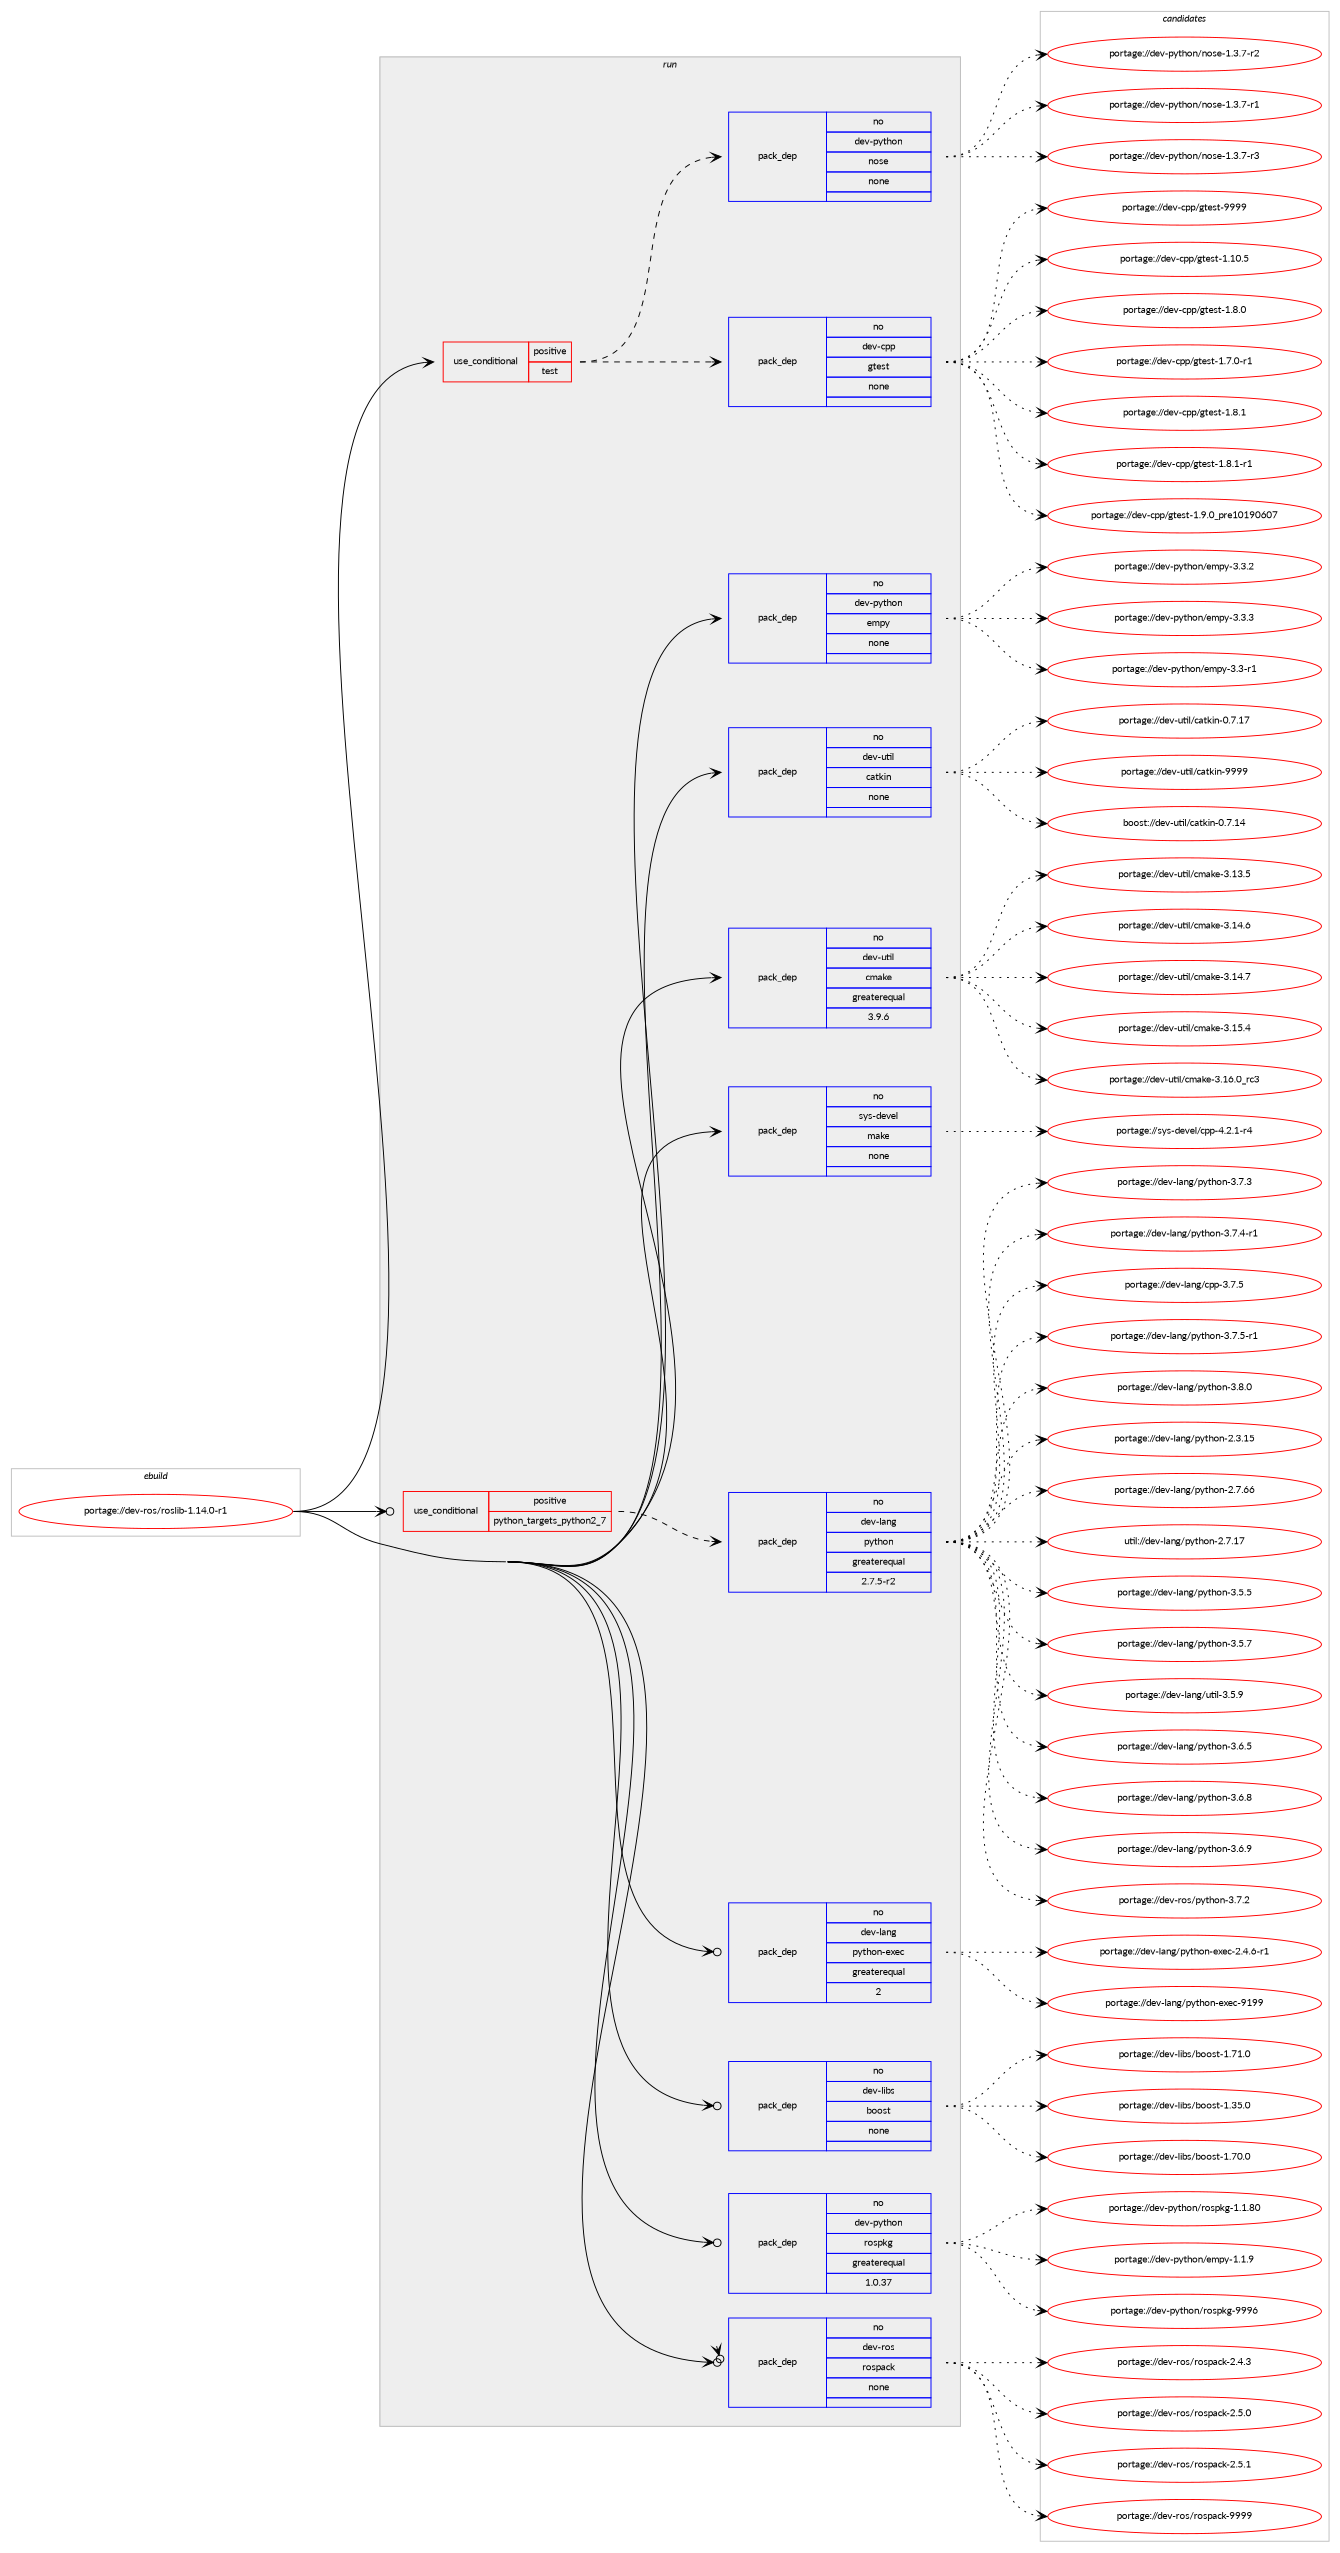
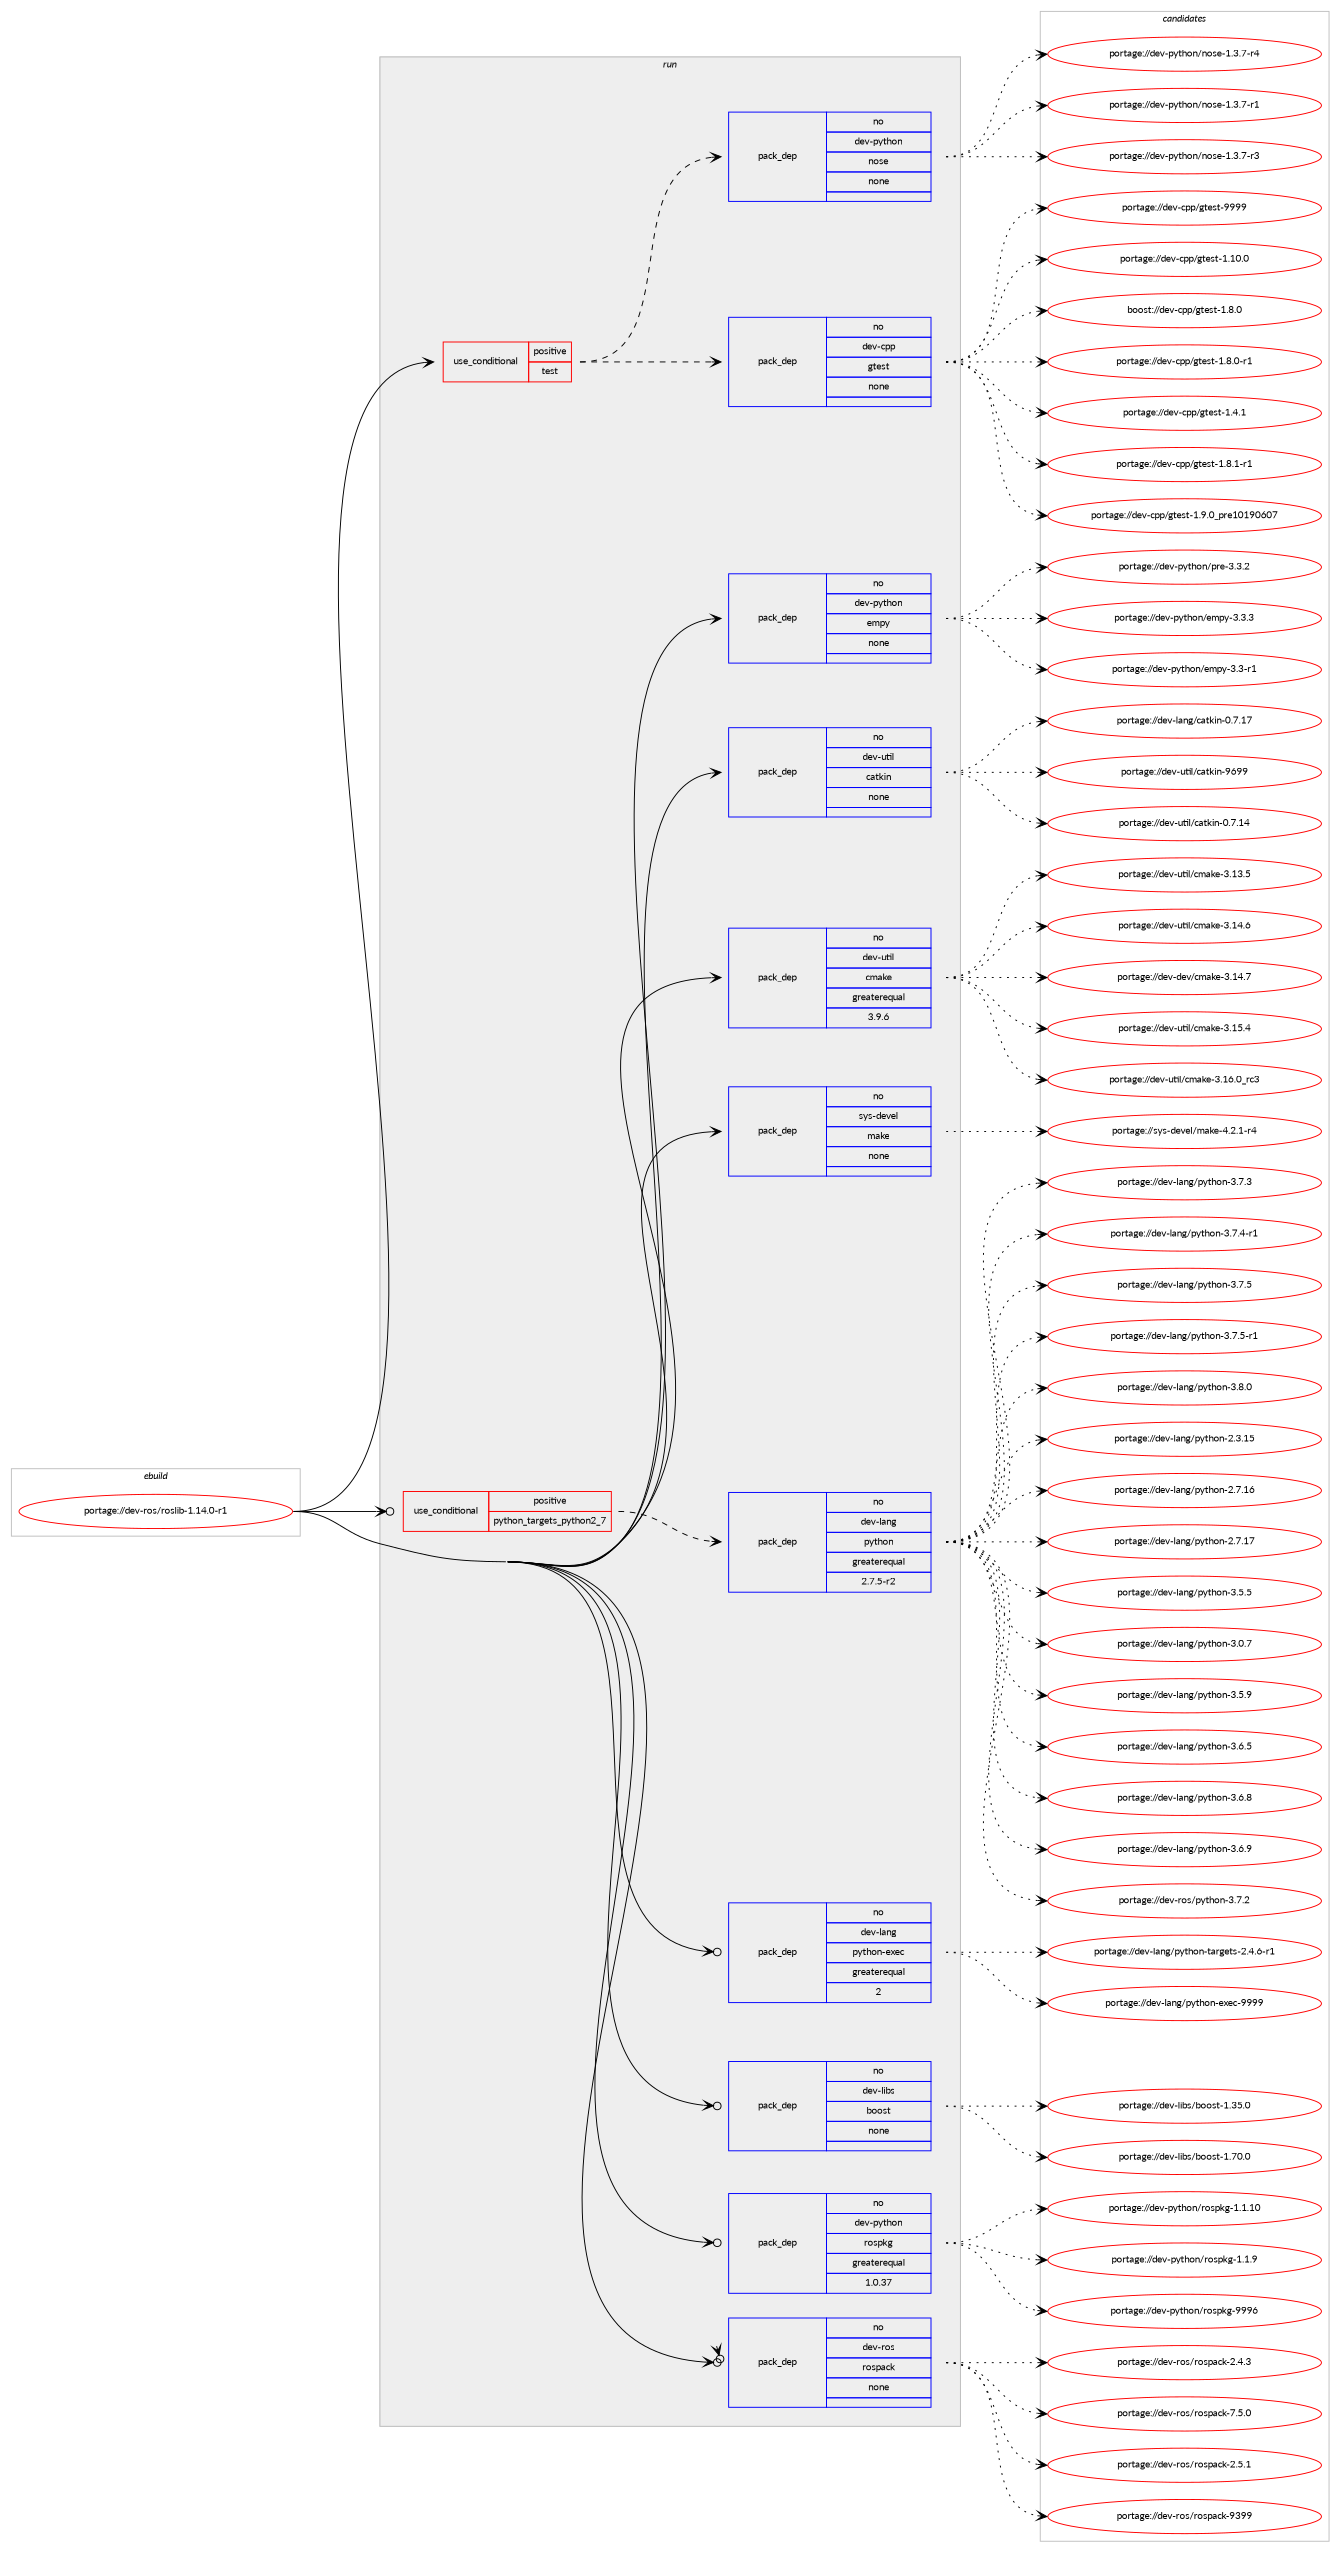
(1185, 54) -> (1185, 54)
(1185, 259) -> (1185, 259)
(1185, 311) -> (1185, 311)
(1185, 362) -> (1185, 362)
(1185, 413) -> (1185, 413)
(1185, 567) -> (1185, 567)
(1185, 721) -> (1185, 721)
(1185, 772) -> (1185, 772)
(1185, 824) -> (1185, 824)
(1185, 978) -> (1185, 978)
(1185, 1131) -> (1185, 1131)
(1185, 1285) -> (1185, 1285)
(1185, 1491) -> (1185, 1491)
(1185, 1542) -> (1185, 1542)
(1185, 1644) -> (1185, 1644)
(1185, 1696) -> (1185, 1696)
(1185, 1952) -> (1185, 1952)
(1185, 2004) -> (1185, 2004)
(1185, 2055) -> none
(1185, 2209) -> (1185, 2209)
(1185, 2260) -> (1185, 2260)
(1185, 2414) -> (1185, 2414)
(1185, 2517) -> (1185, 2517)
